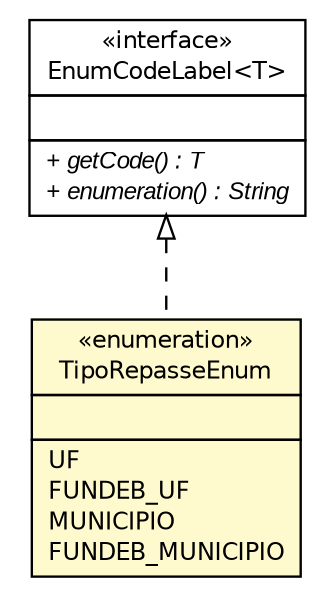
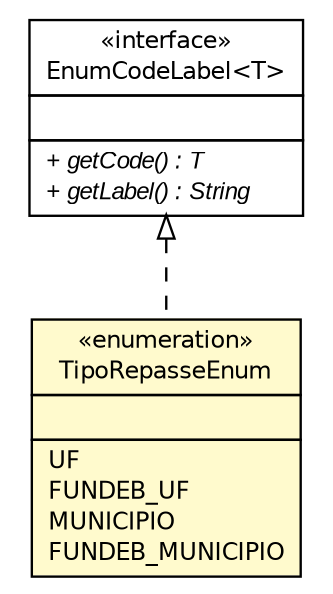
(167, 192) -> (149, 192)
